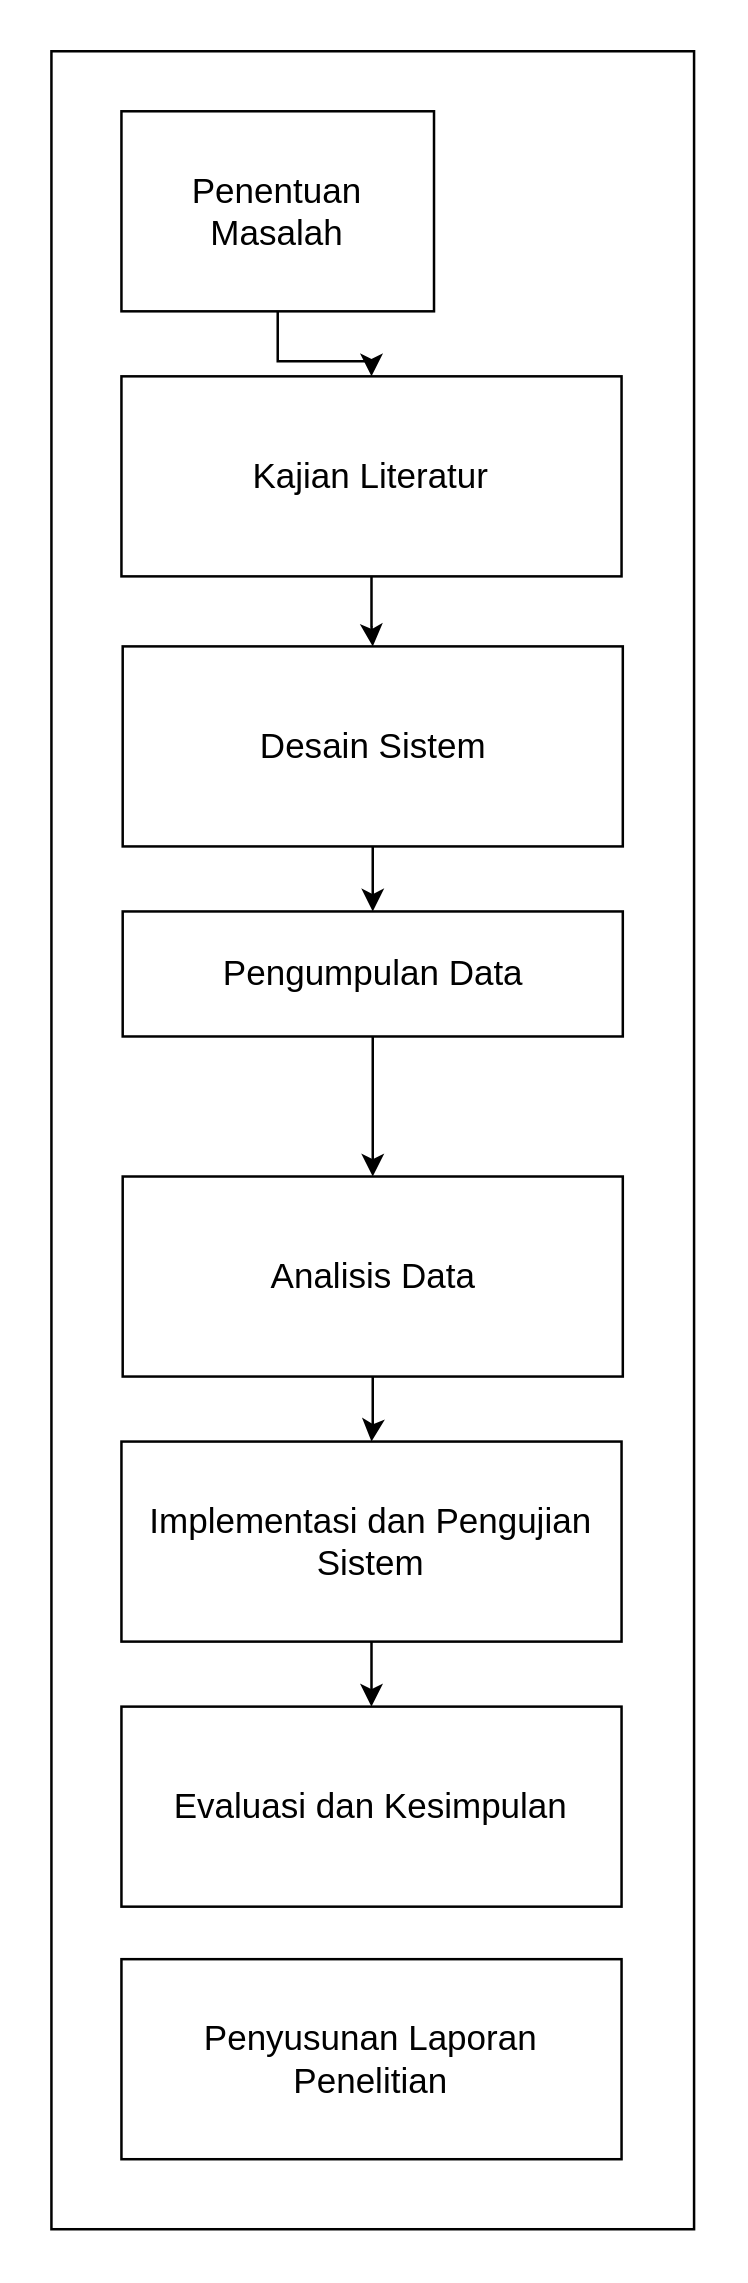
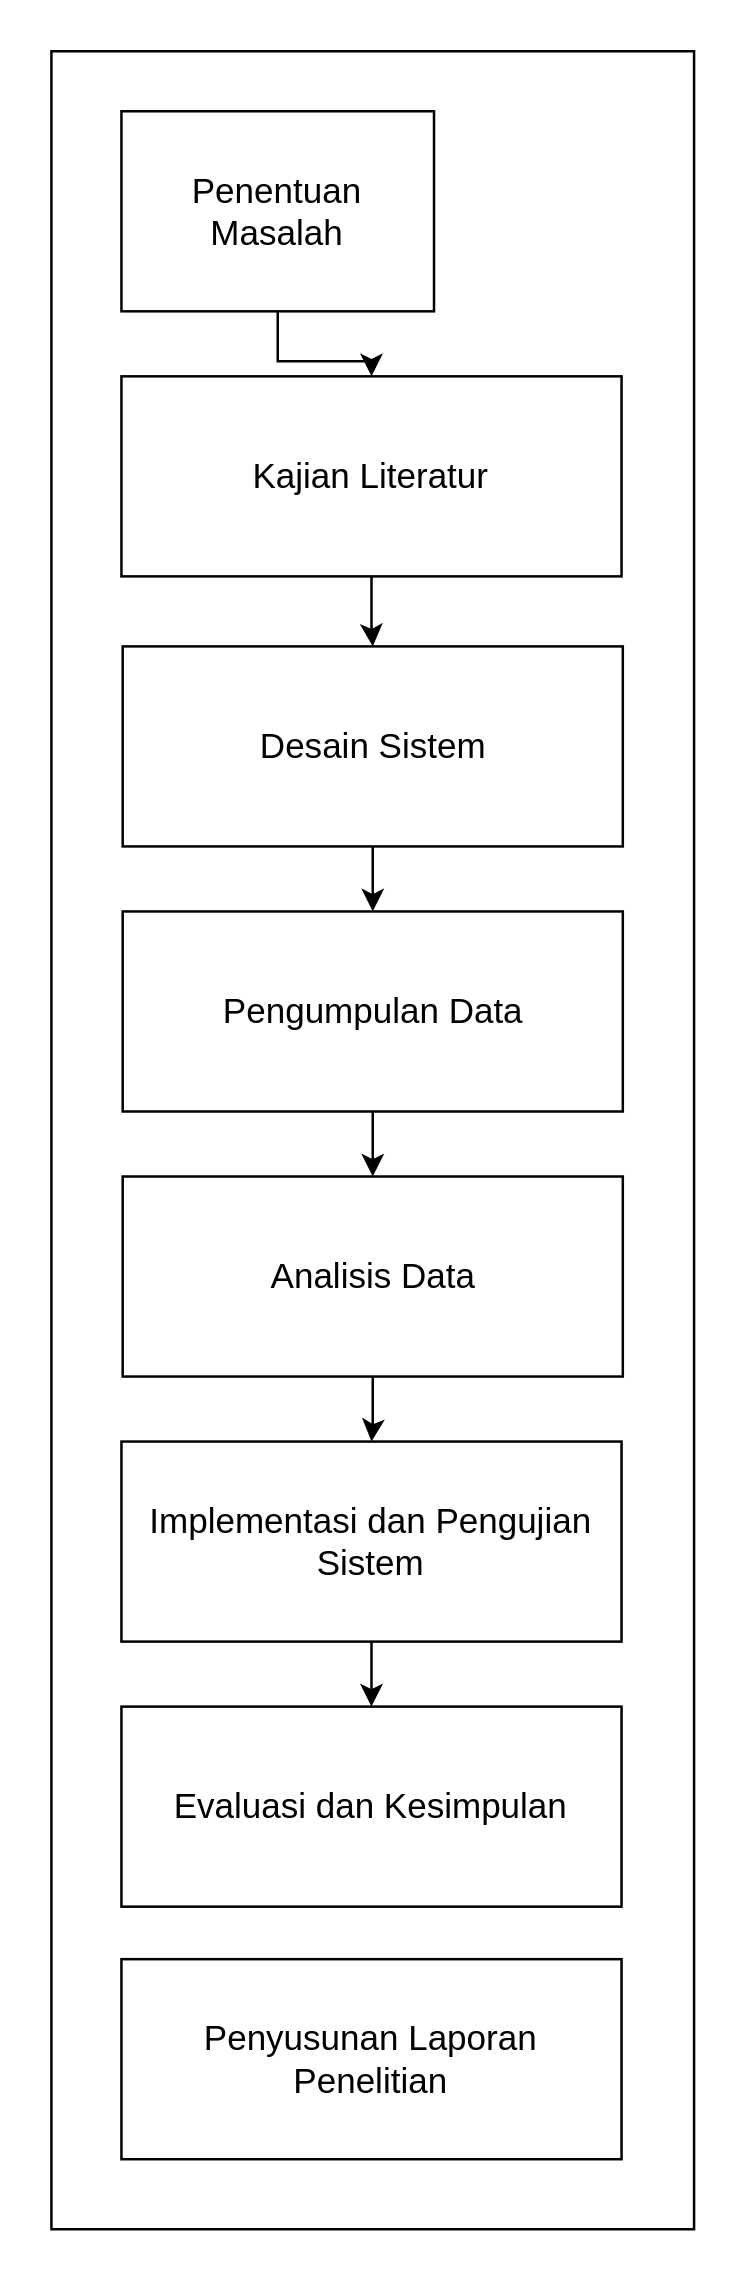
(373, 974) -> (373, 1011)
